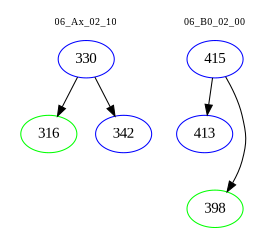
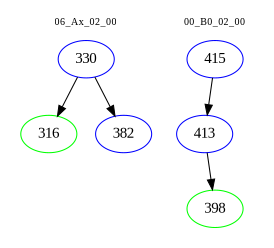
(86, 22) -> (86, 22)
(215, 22) -> (215, 22)
(245, 129) -> (209, 166)
(124, 134) -> (124, 134)
